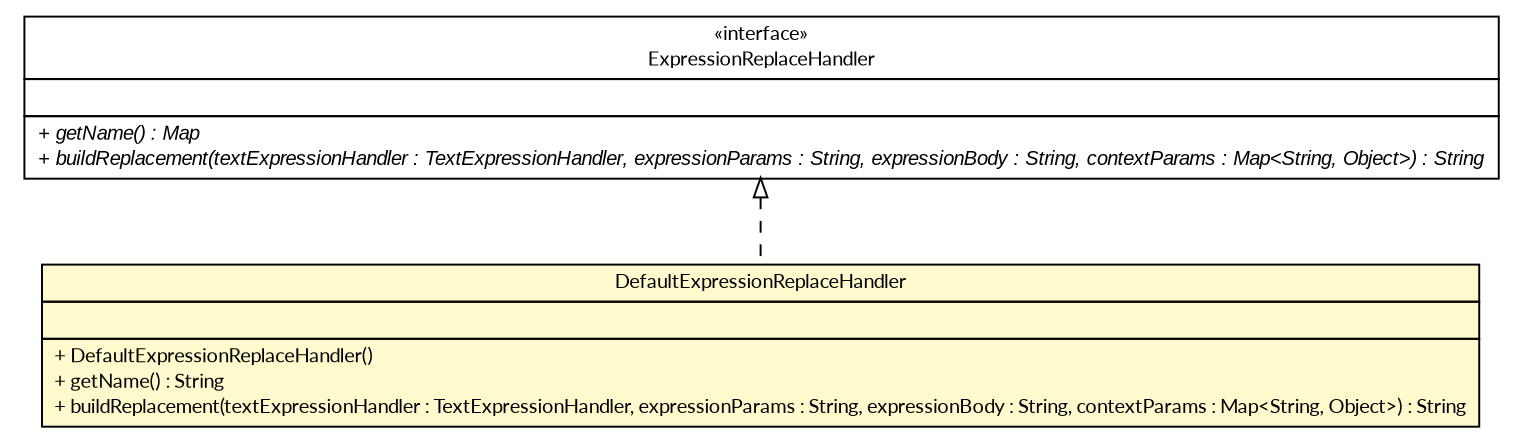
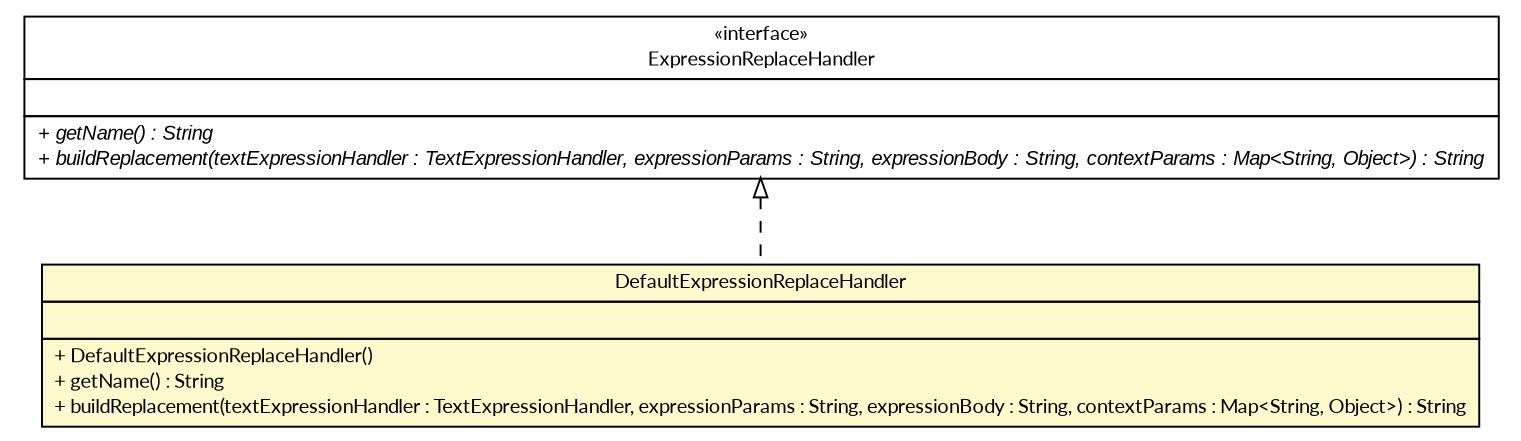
(119, 134) -> (126, 134)
